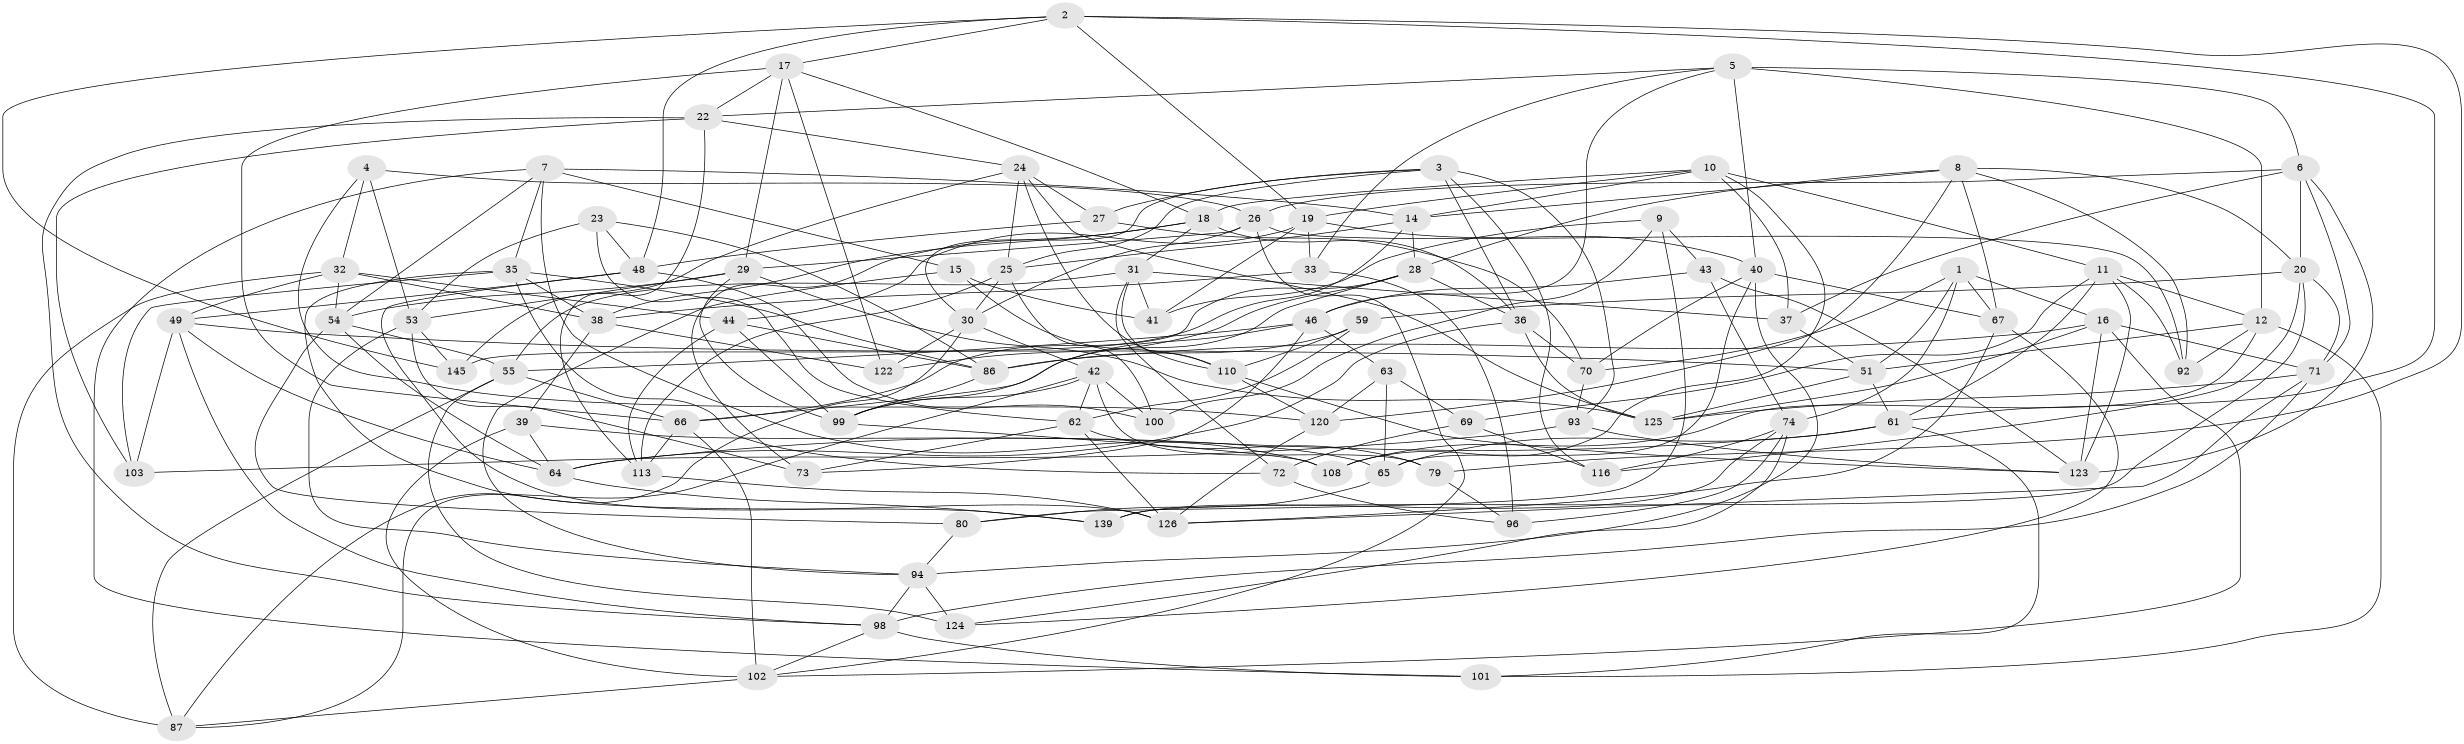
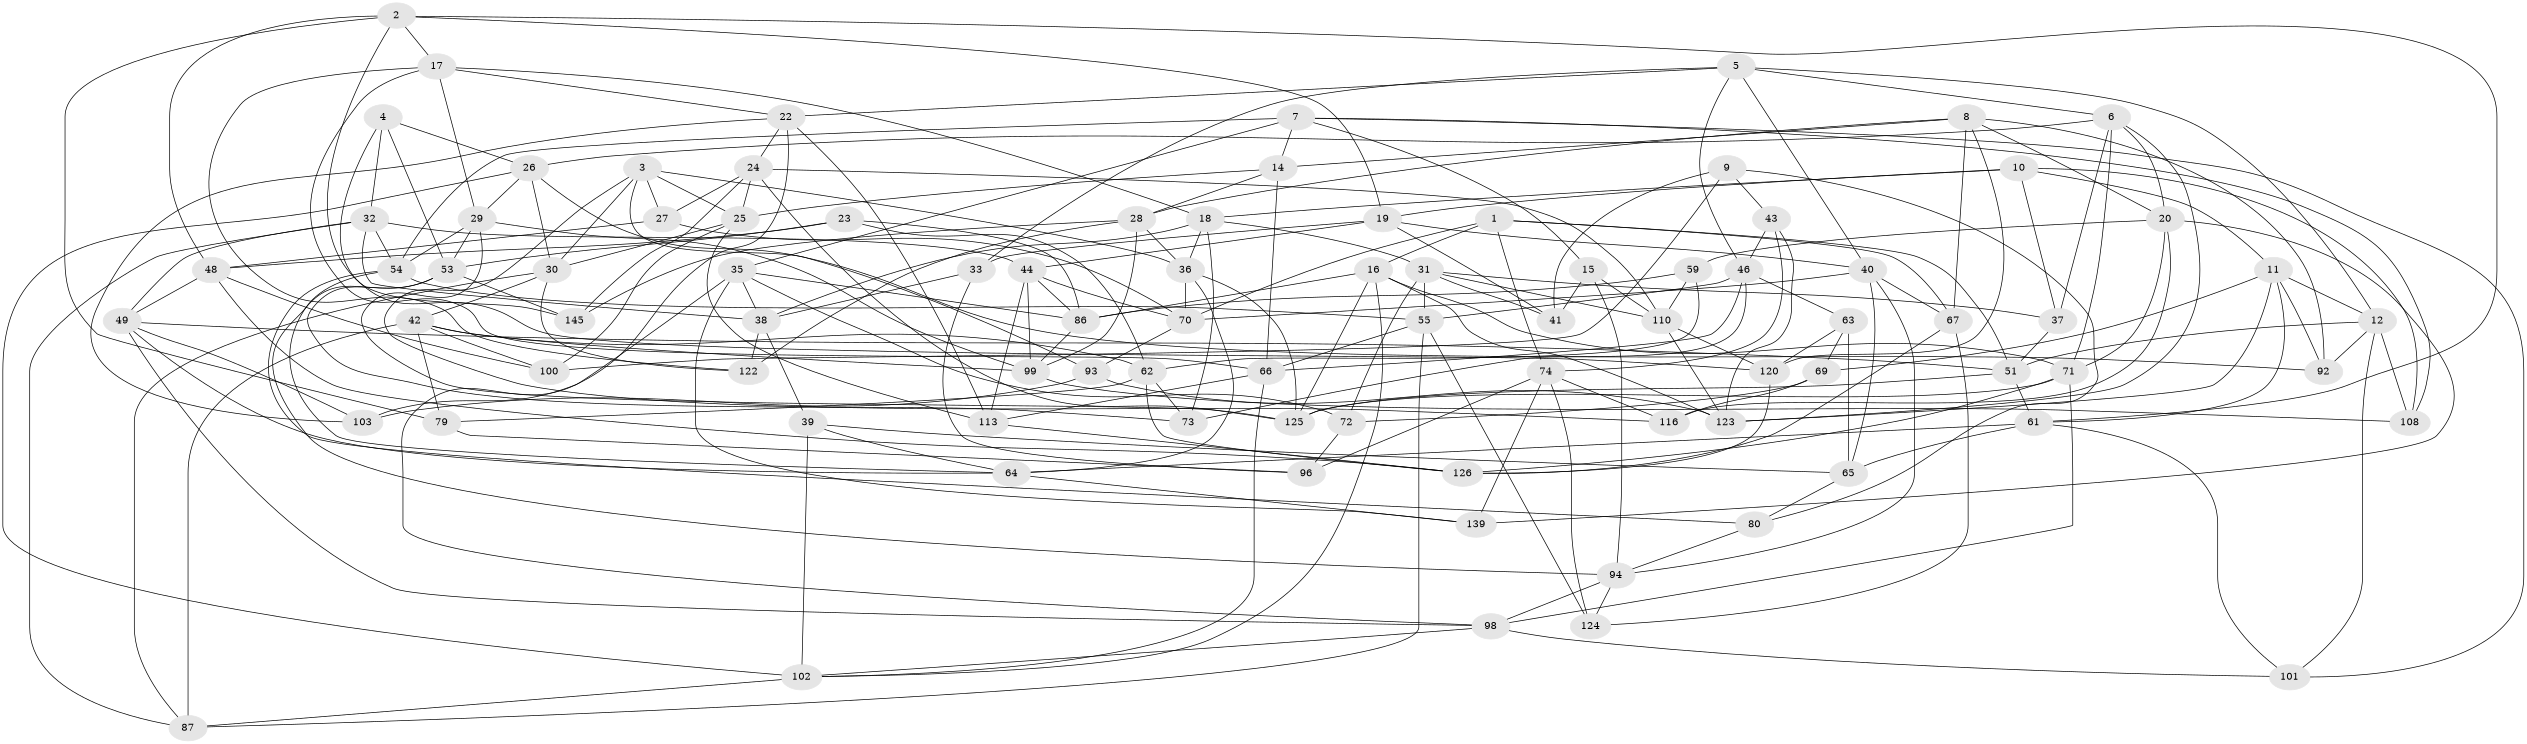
(1561, 194) -> none
none -> (1105, 298)
